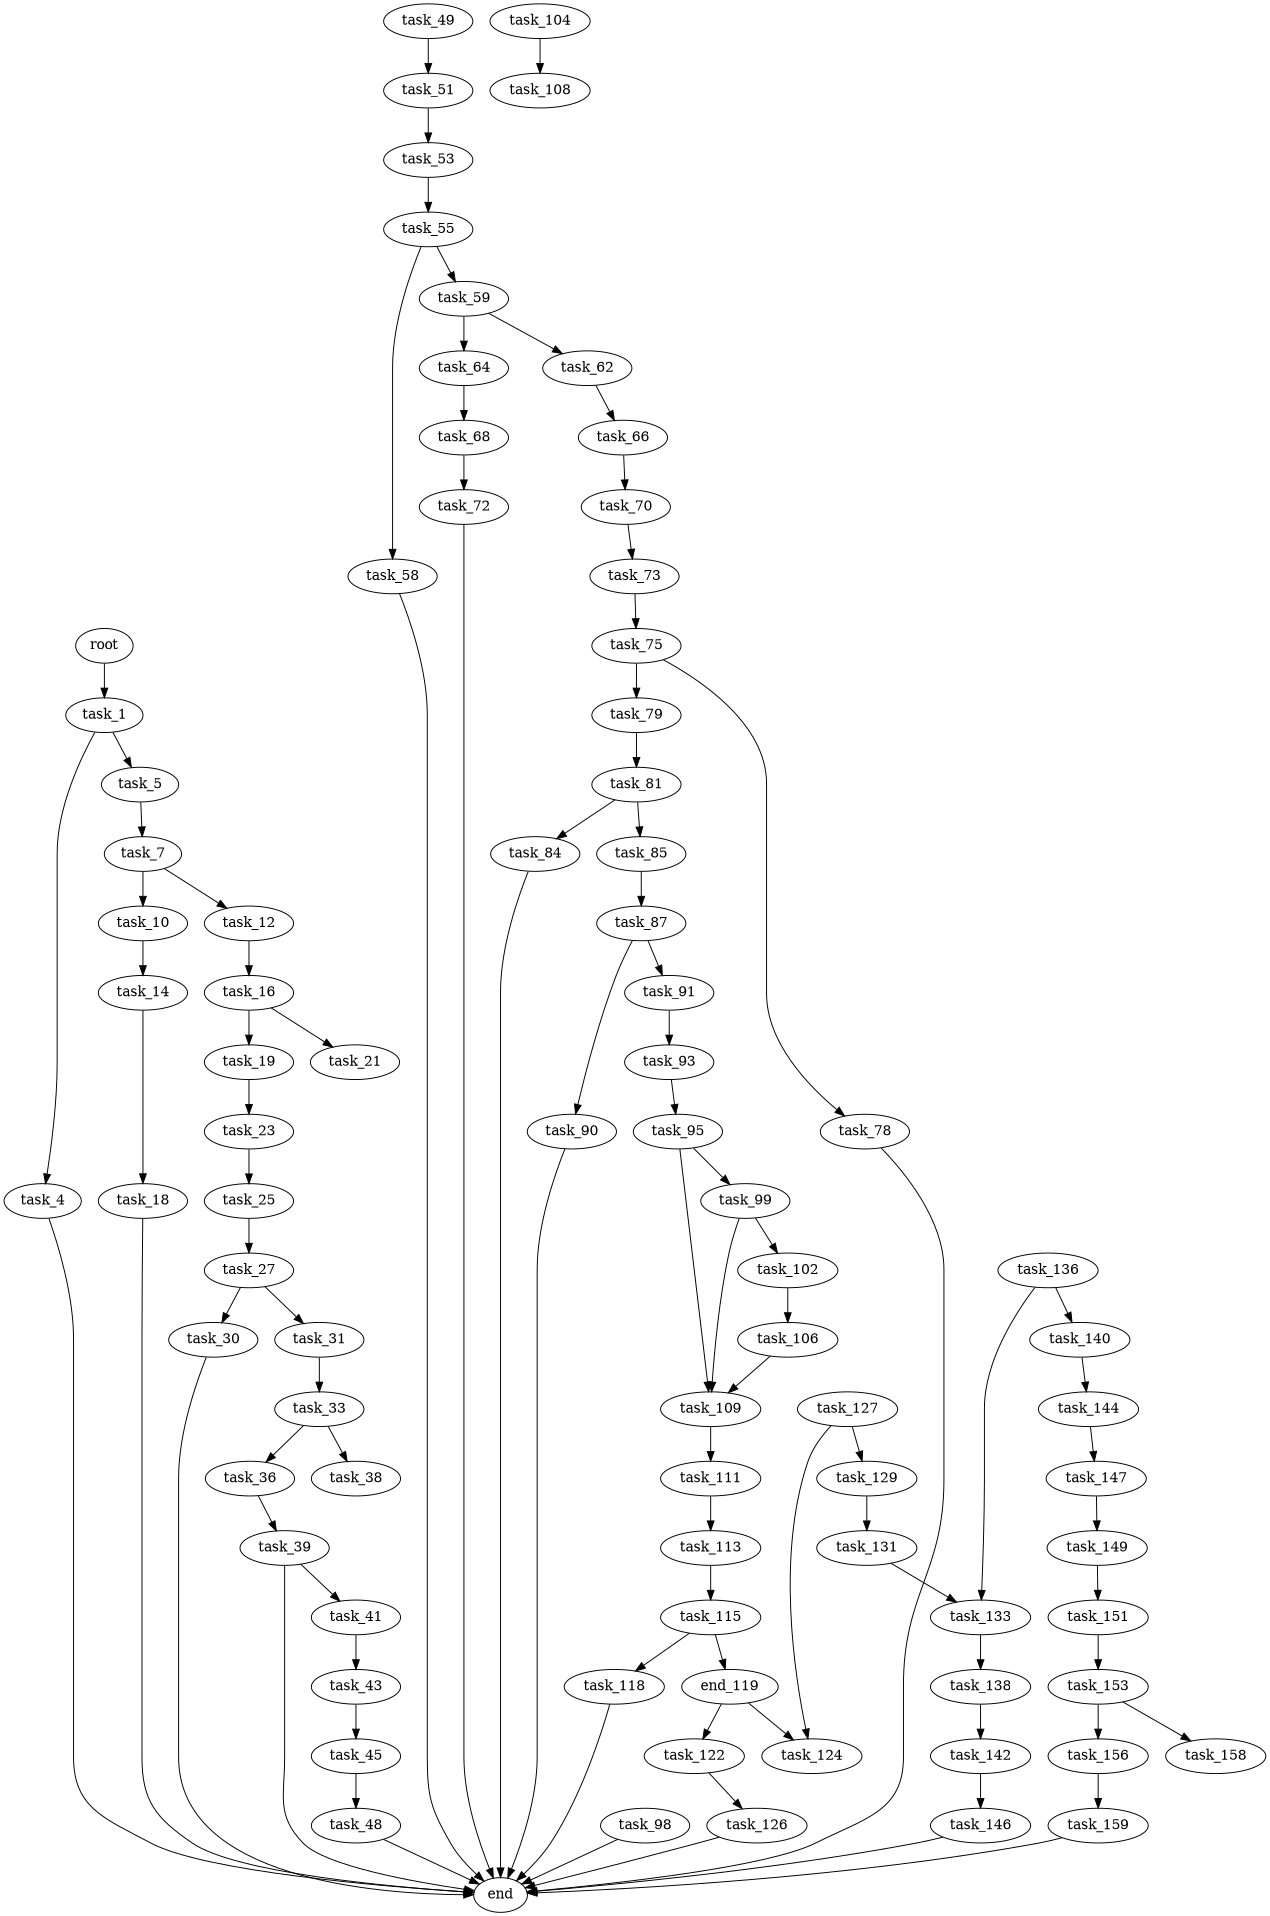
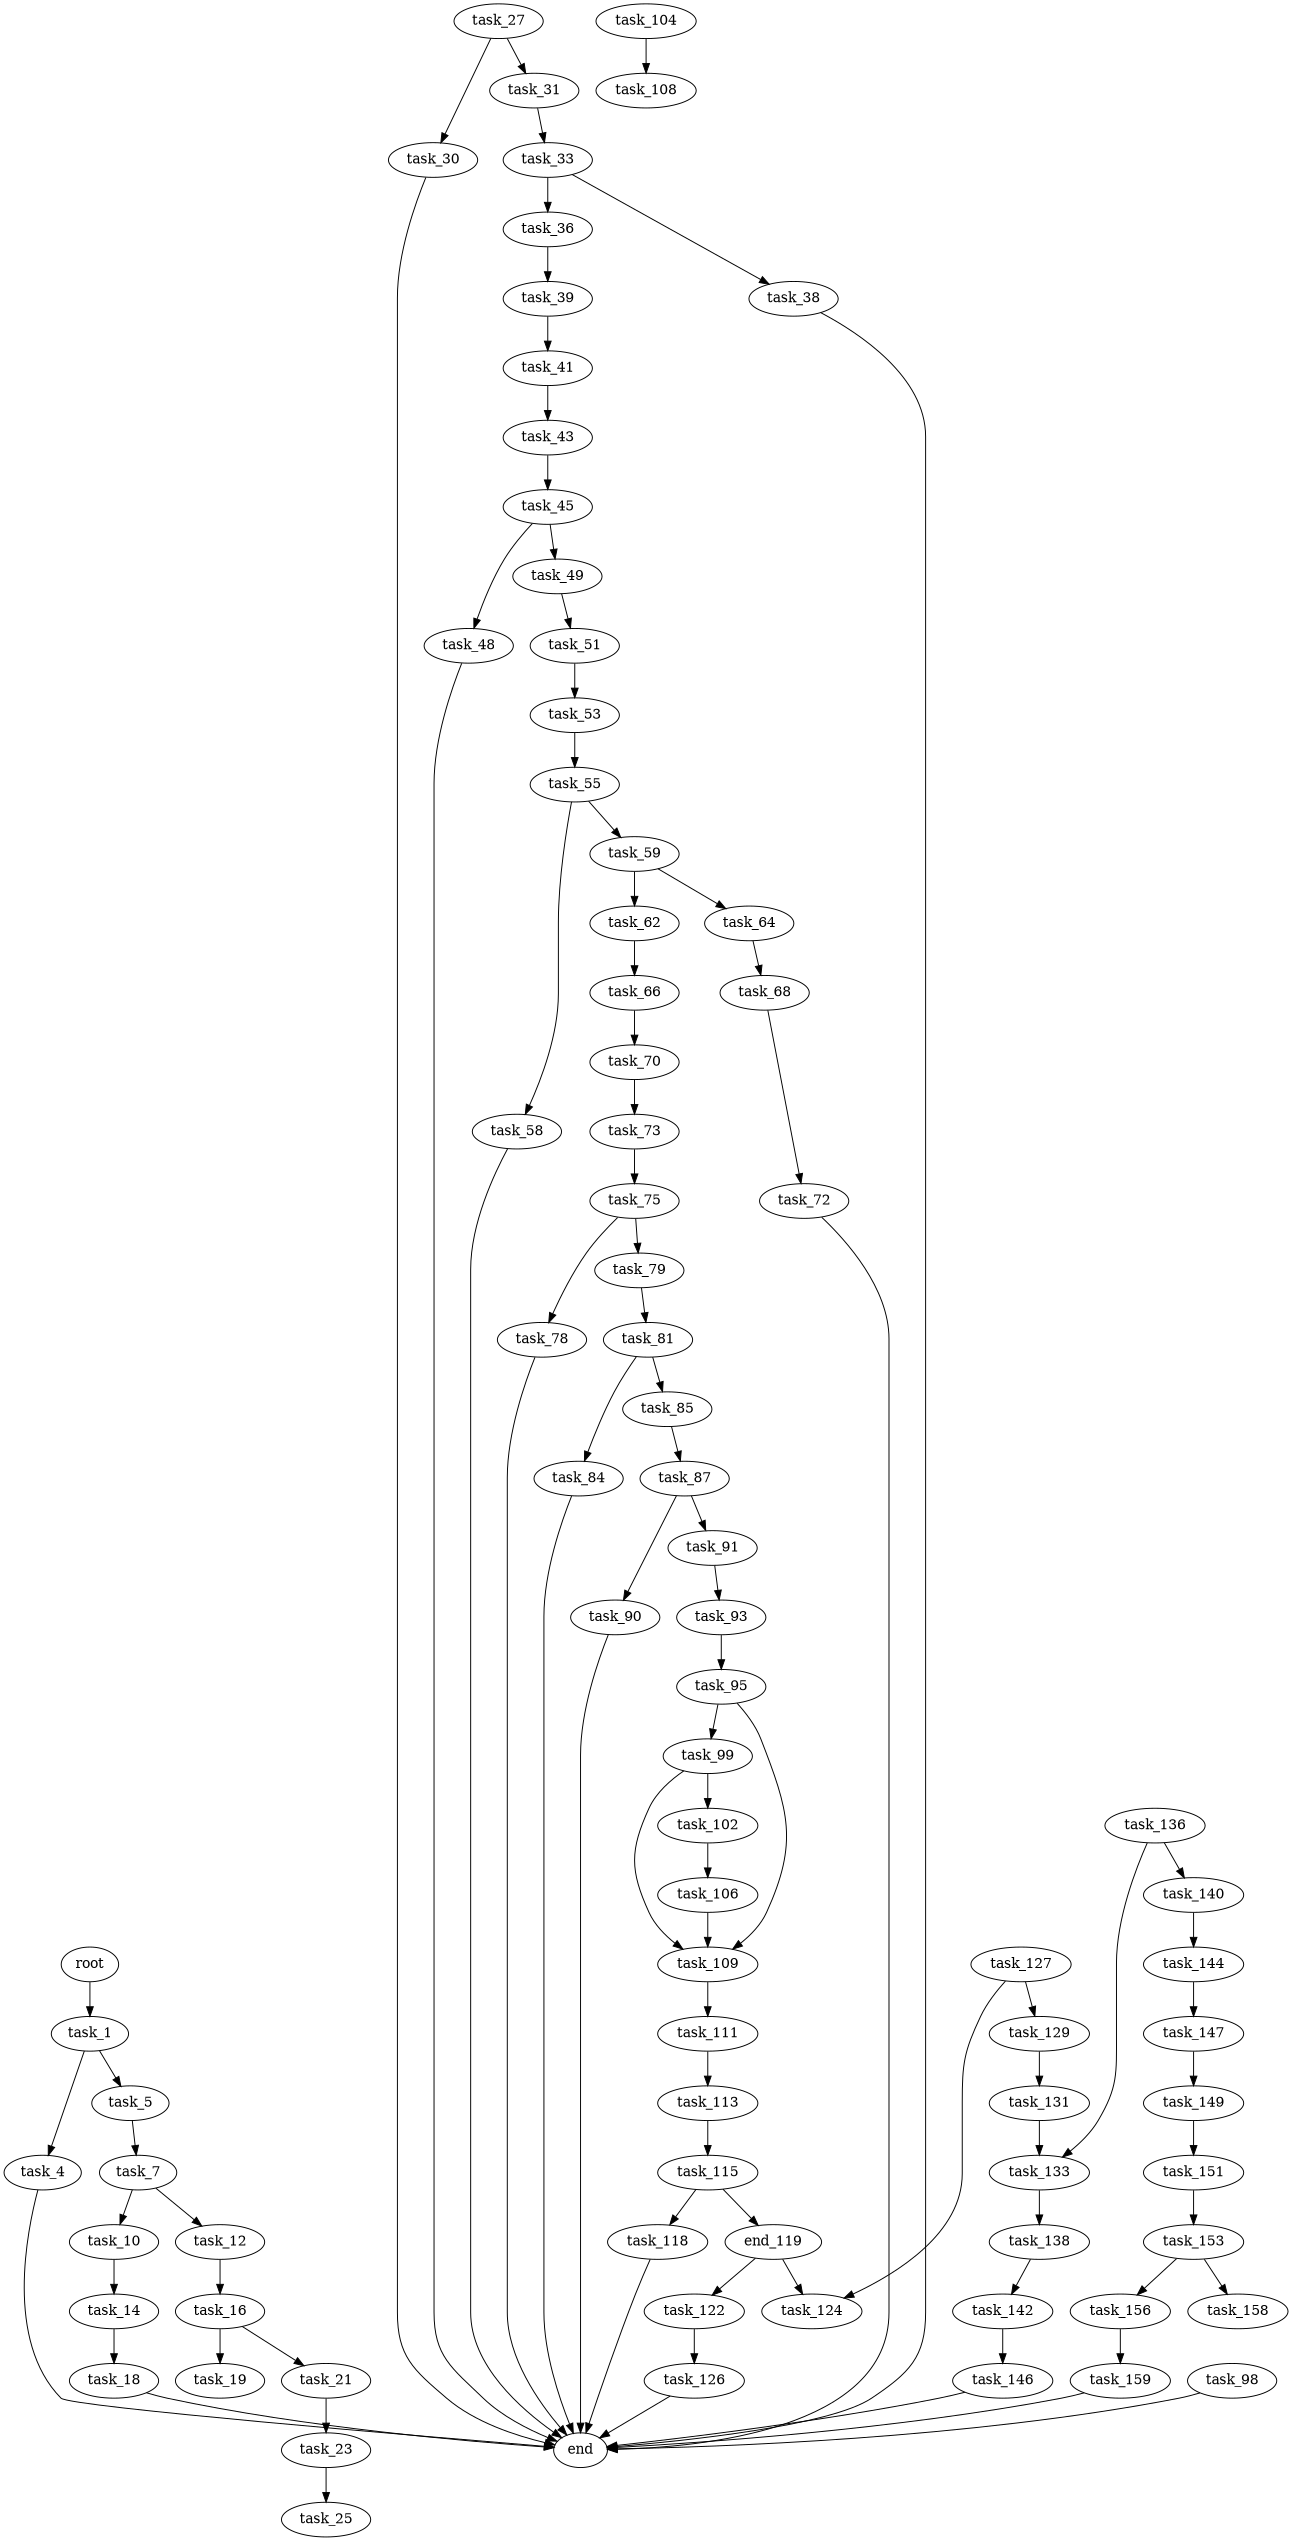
none -> (552, 537)
(249, 1092) -> (326, 2411)
(249, 1231) -> none
(283, 1792) -> (926, 1473)
